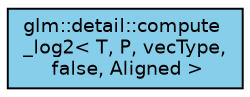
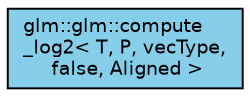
(125, 49) -> (125, 49)
